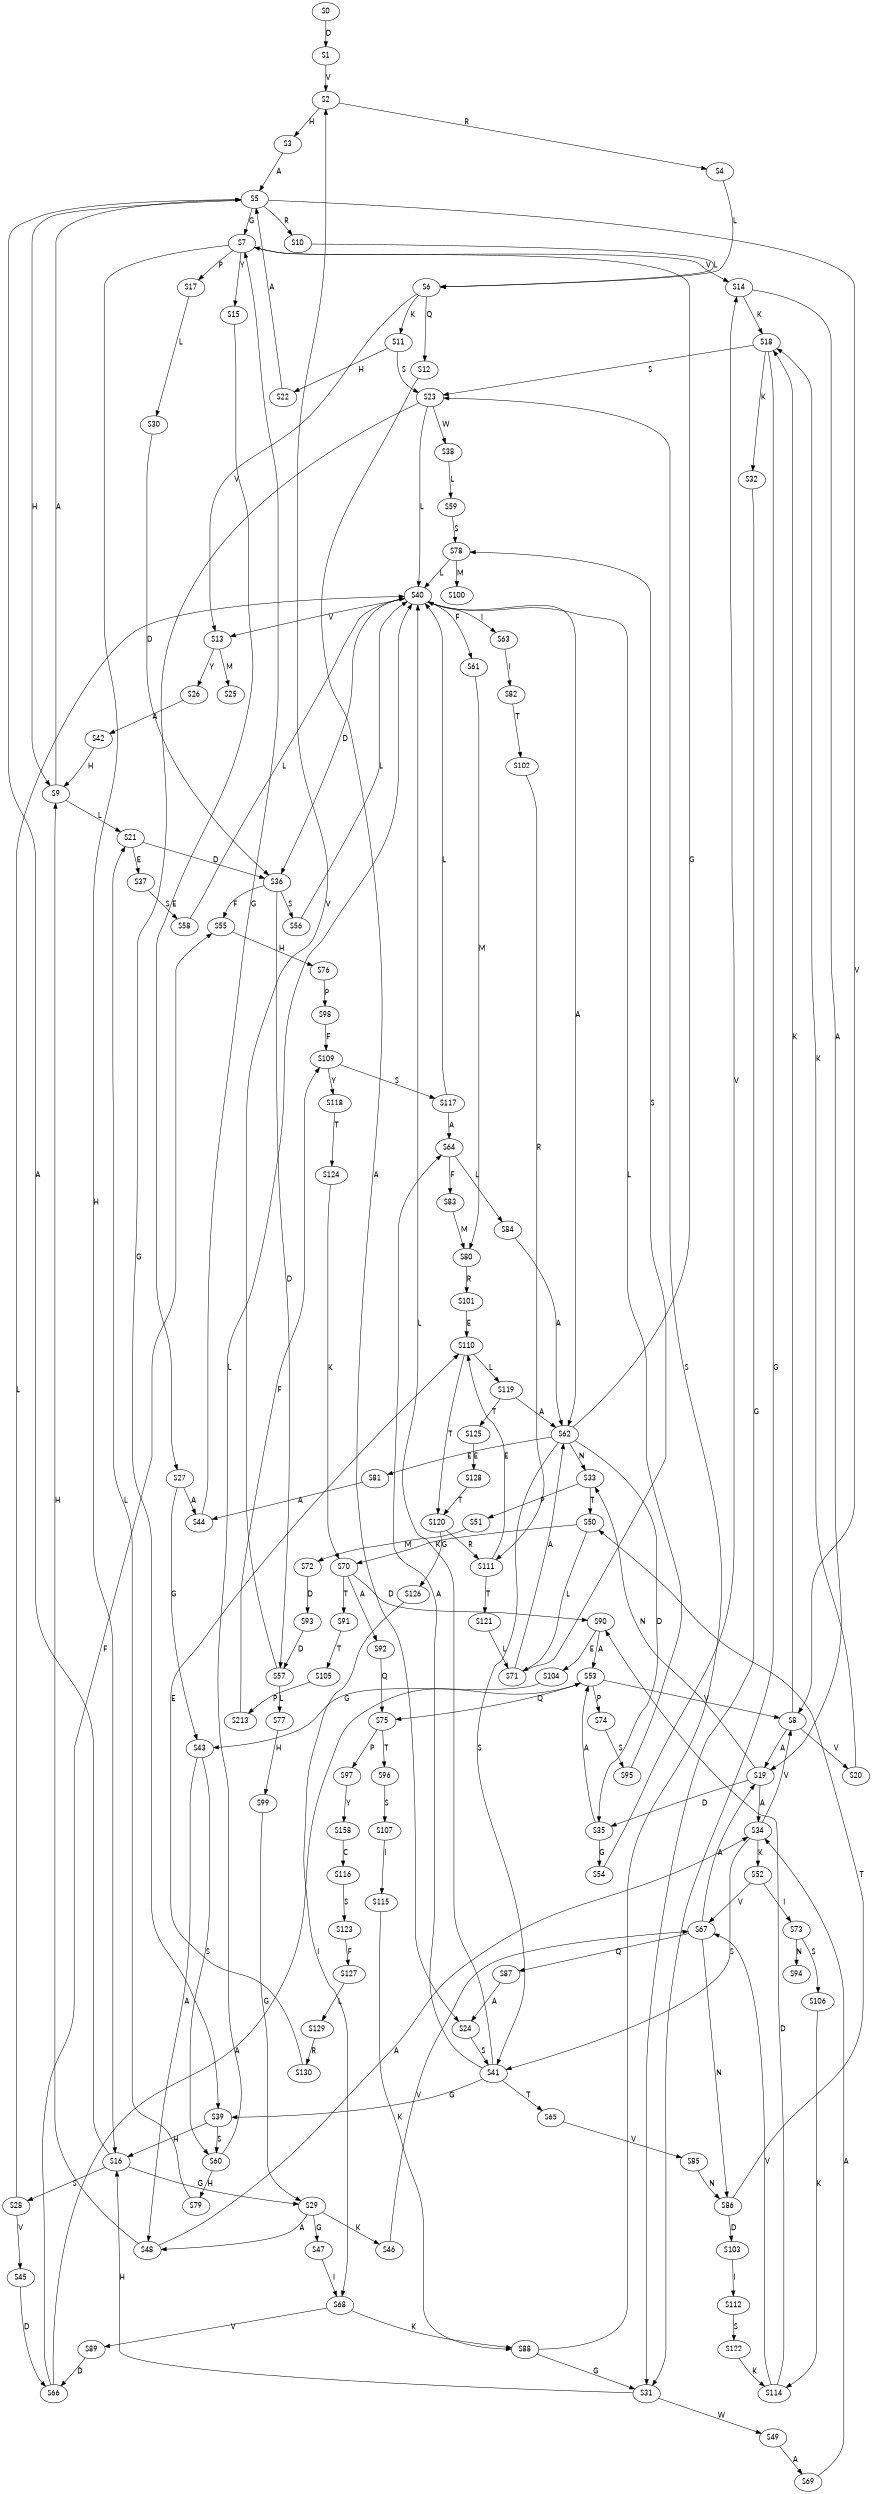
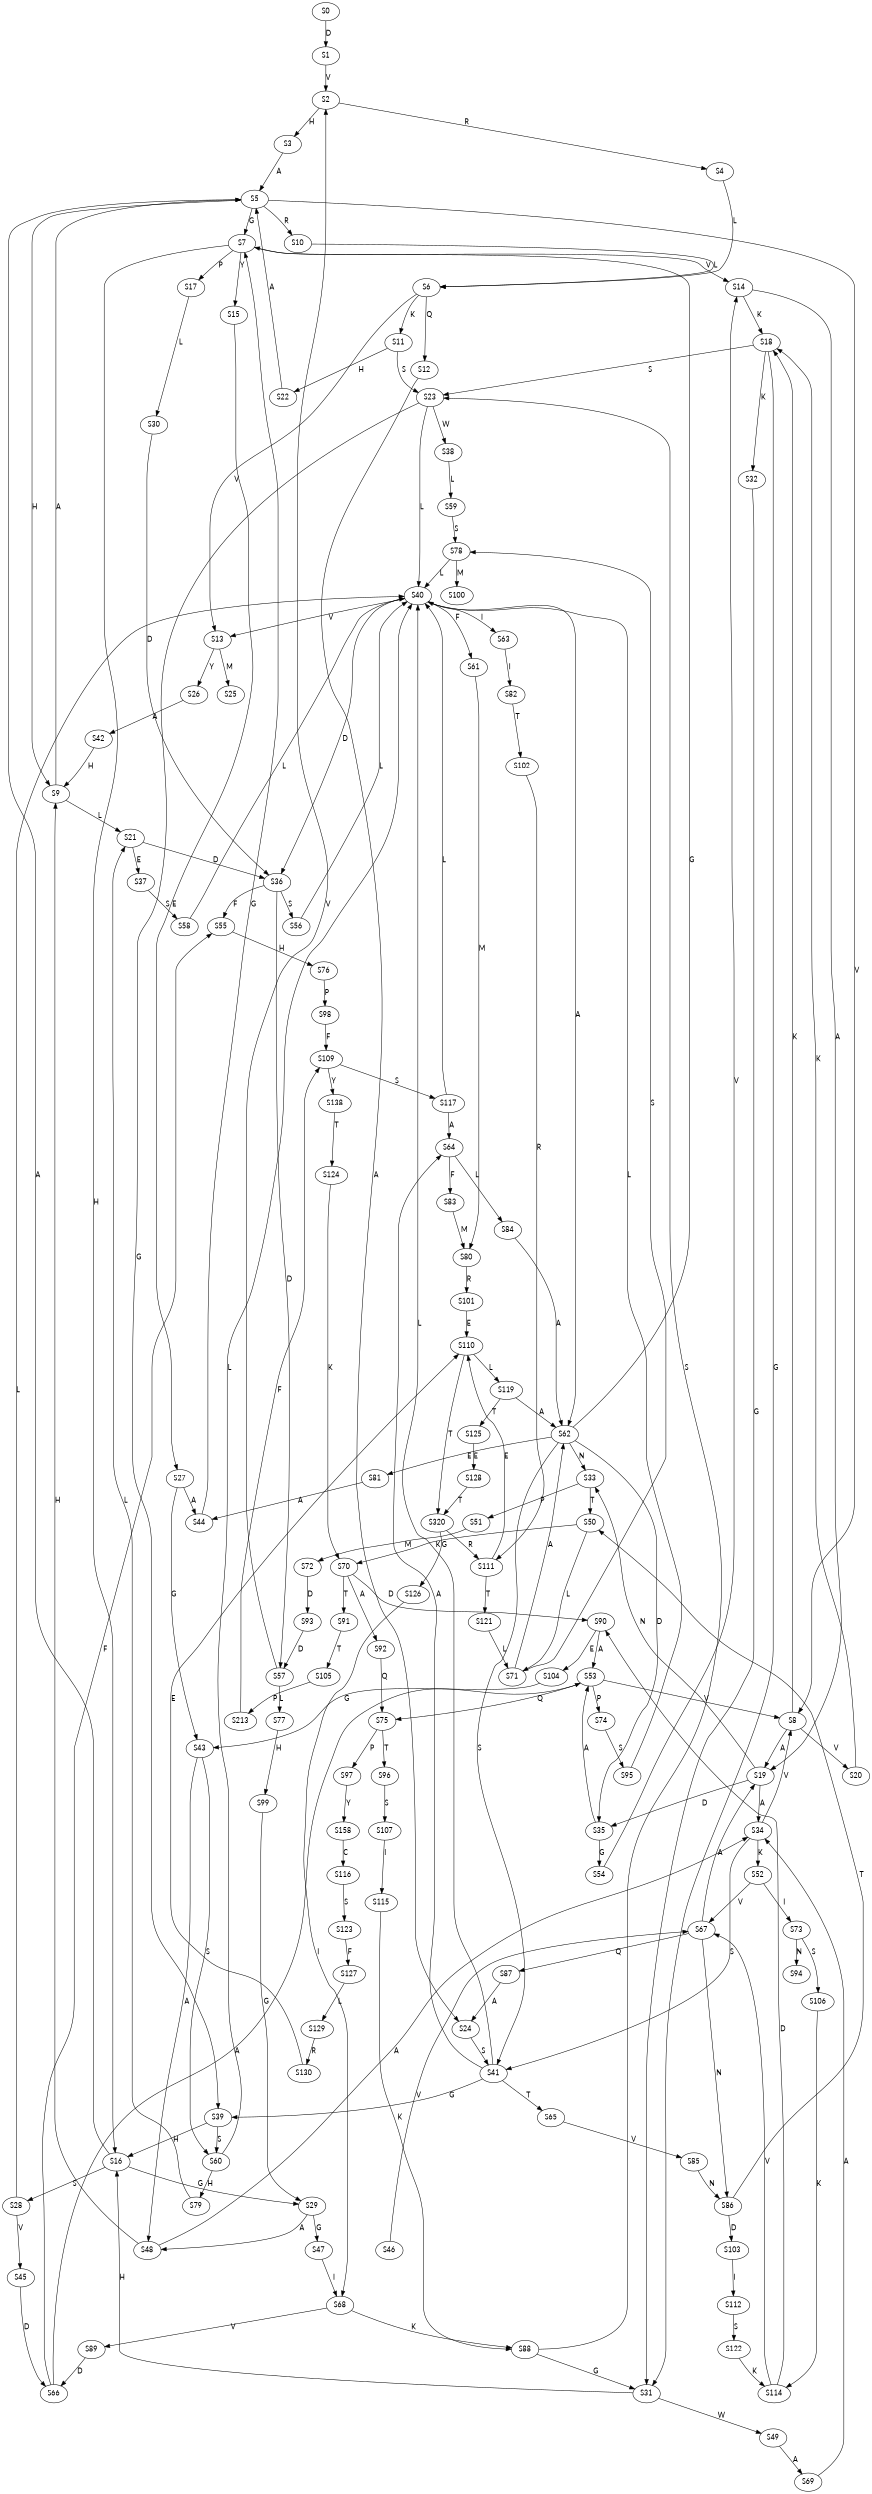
(335, 1104) -> (335, 1104)
(437, 1523) -> (437, 1523)
(351, 2228) -> none
